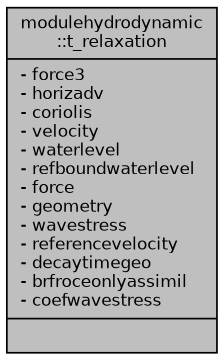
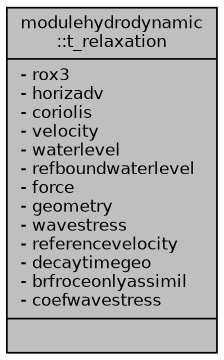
(53, 75) -> (45, 75)
